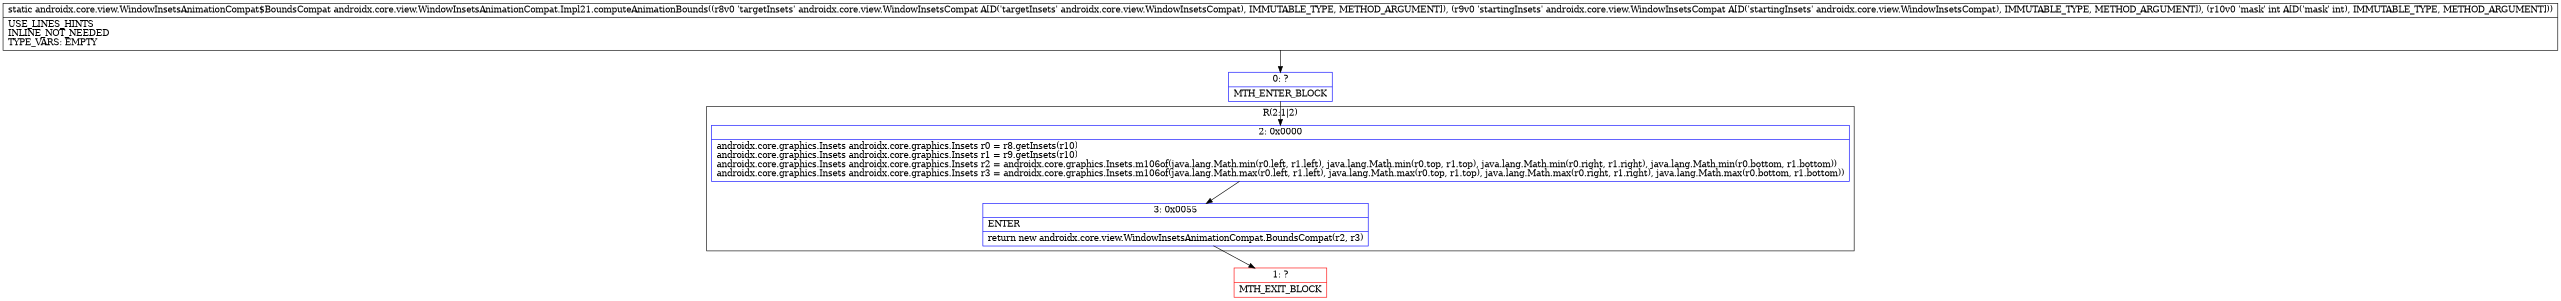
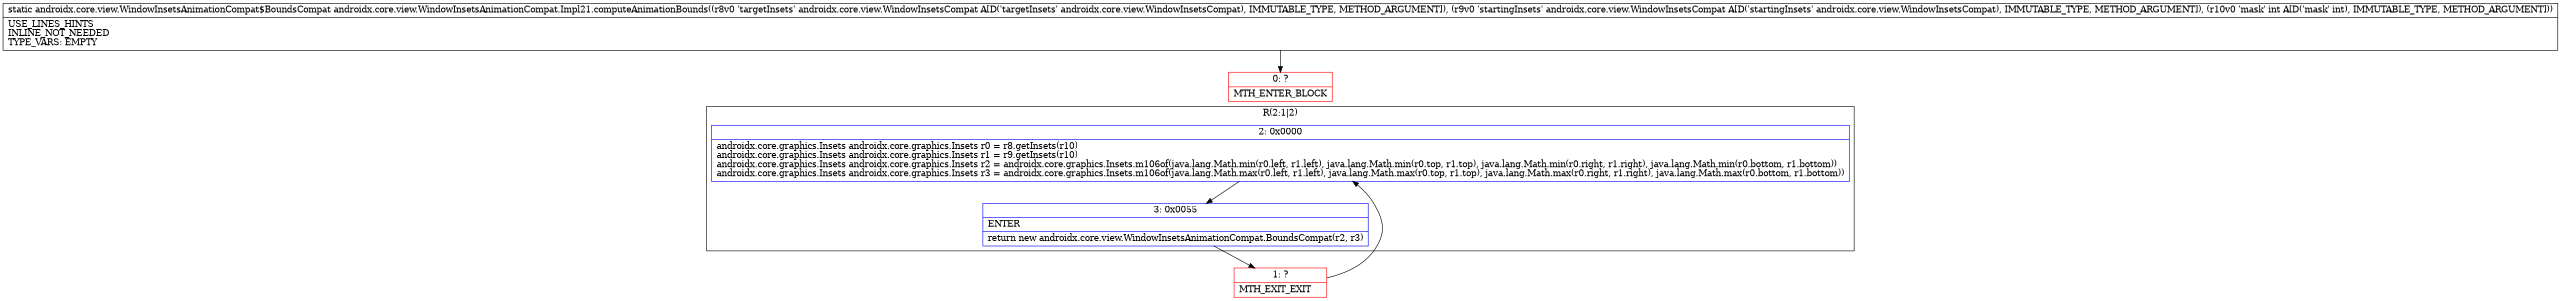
(1280, 87) -> (1280, 87)
(1280, 110) -> (1379, 242)
(1280, 290) -> (1275, 290)
